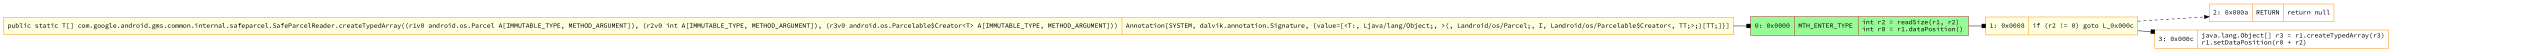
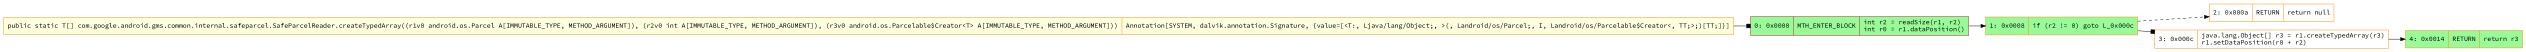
(1826, 26) -> (1827, 26)
(1975, 26) -> (1975, 26)
(2062, 26) -> (2062, 26)
none -> (2464, 39)
